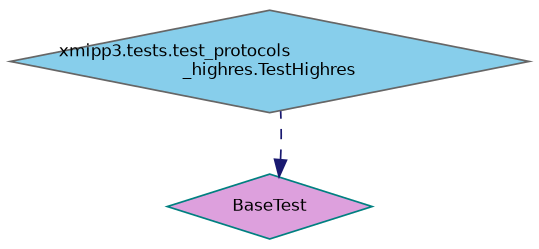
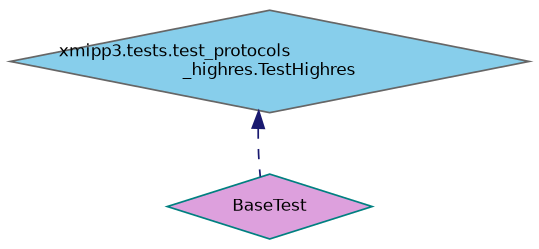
(281, 135) -> (259, 153)
